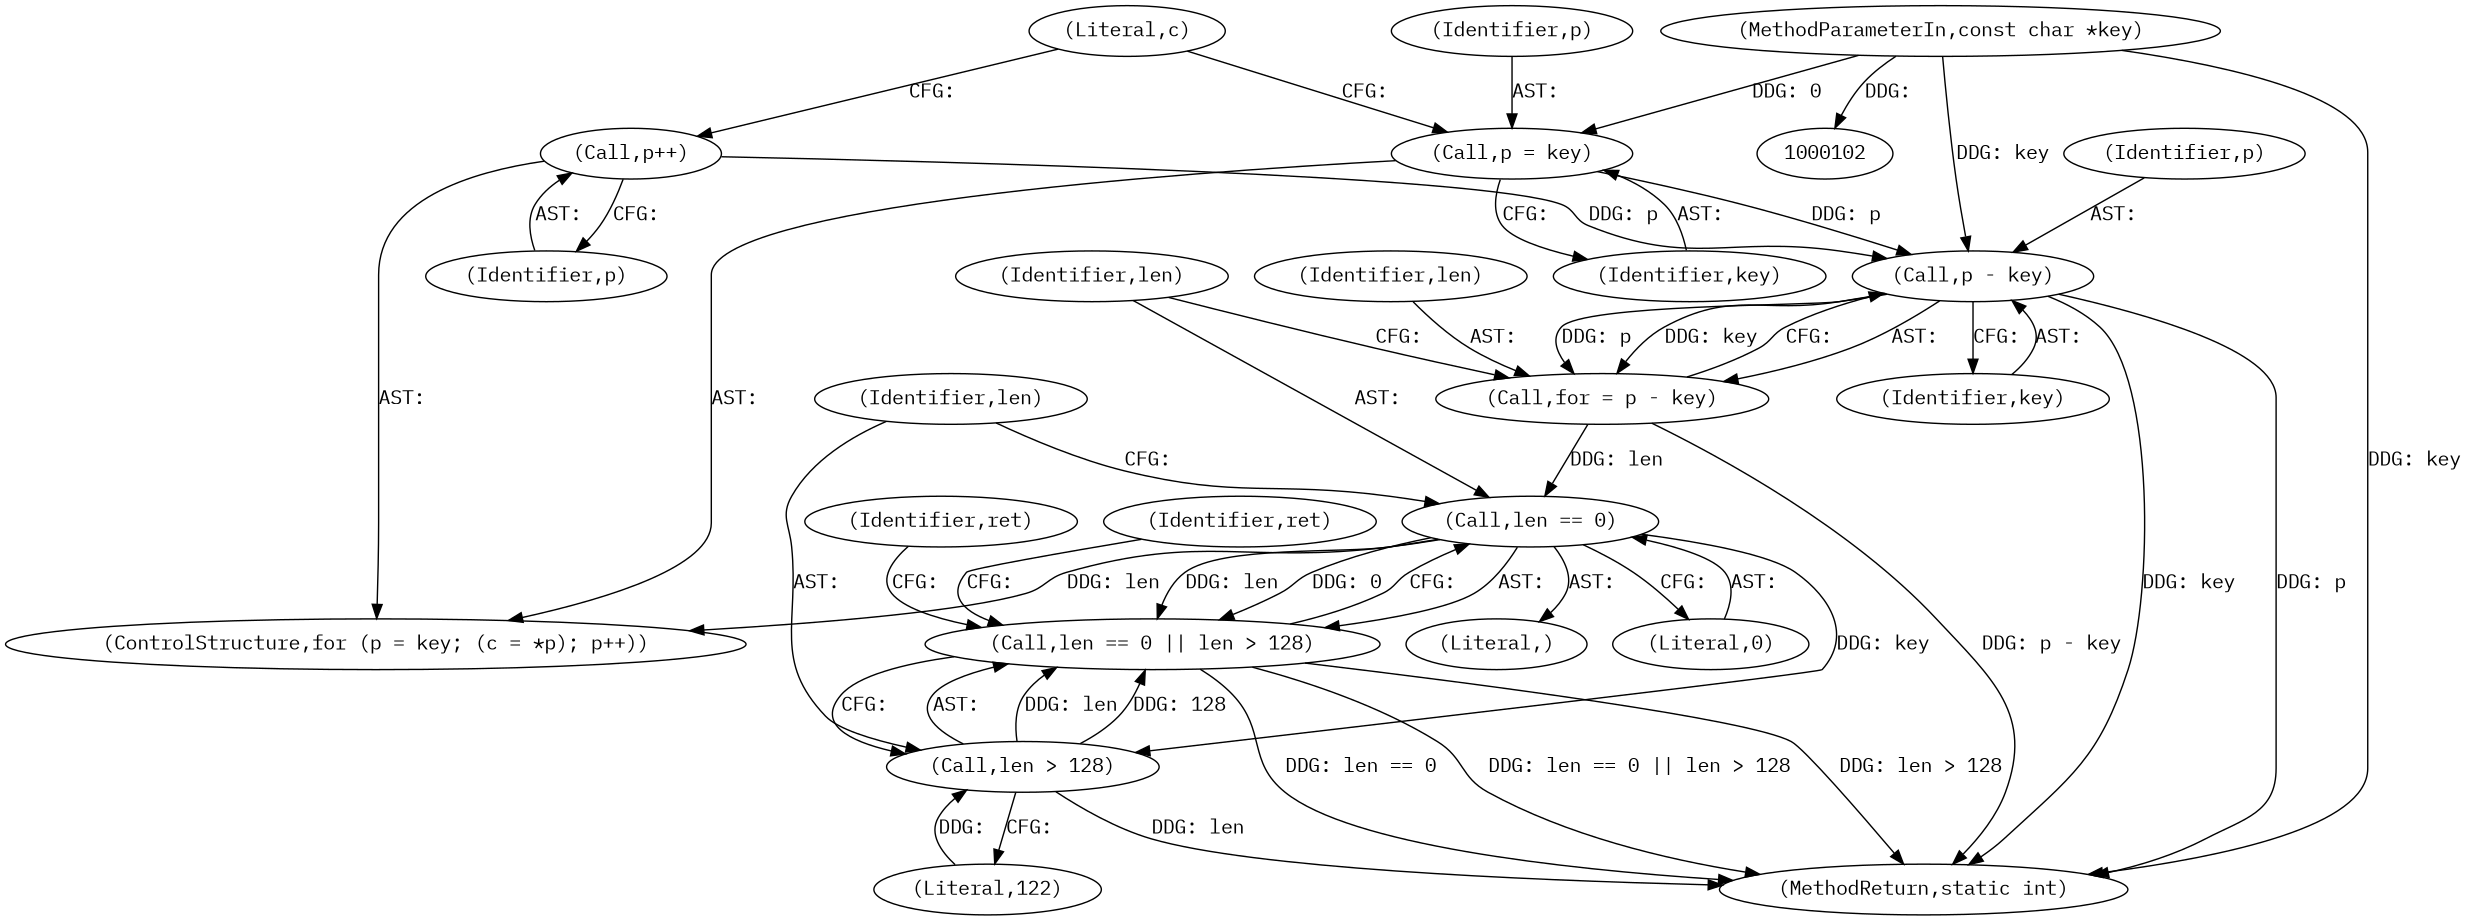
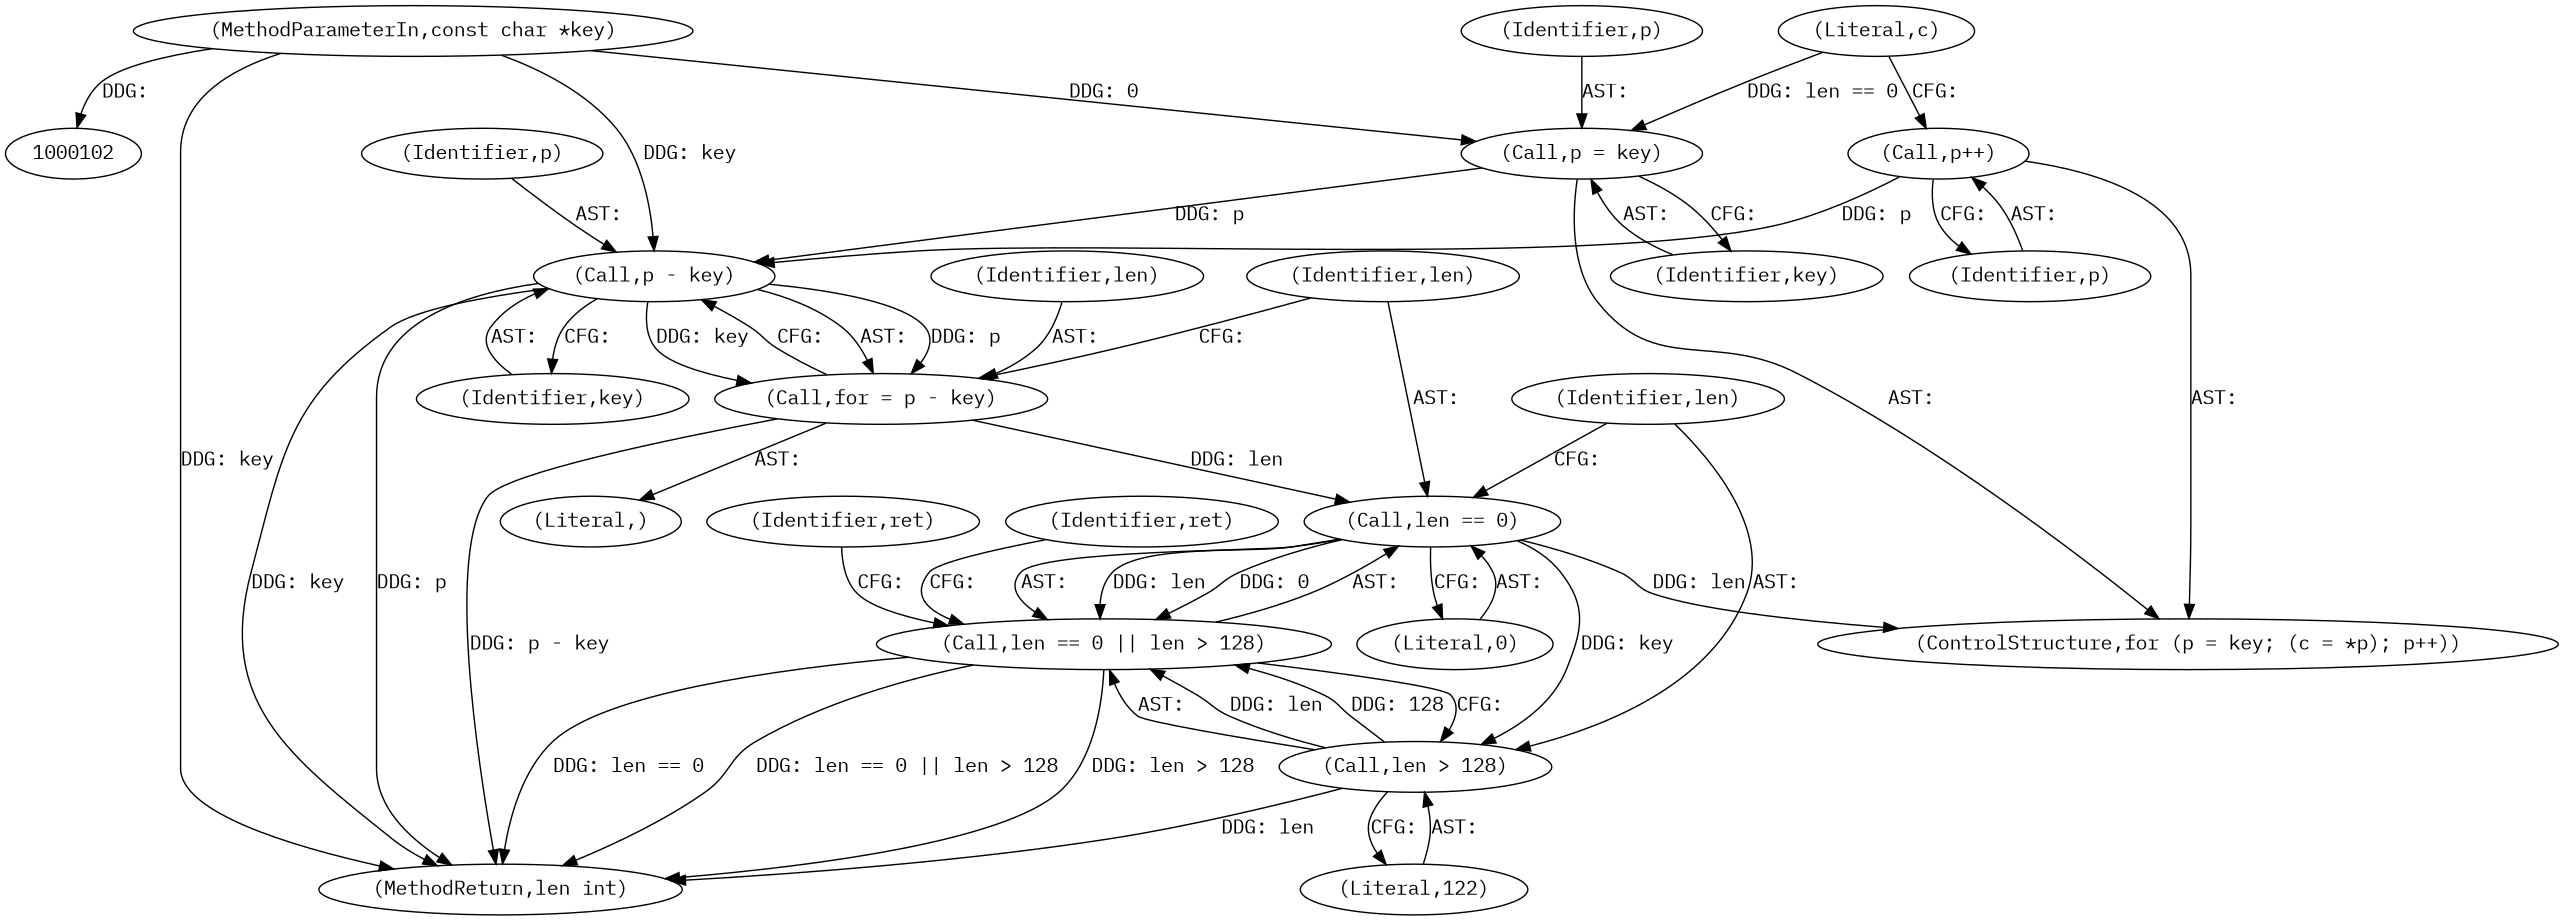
(1371, 92) -> (1823, 92)
(1569, 581) -> (739, 459)
(1439, 583) -> (1382, 583)
(968, 828) -> (1461, 828)
(1924, 890) -> (501, 890)
